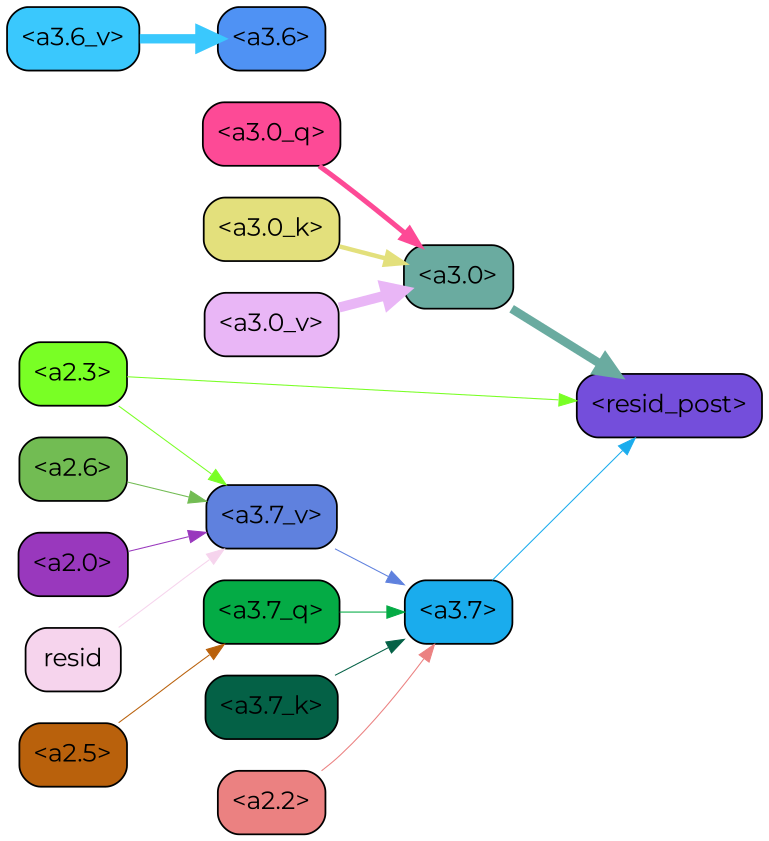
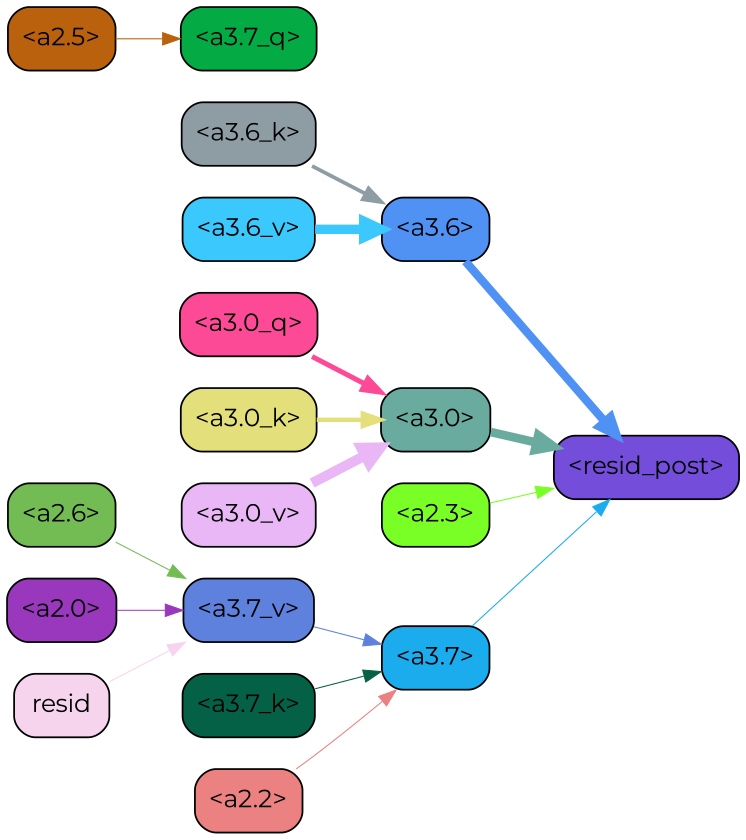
none -> (249, 134)
none -> (535, 341)
(165, 440) -> none
(363, 612) -> none
